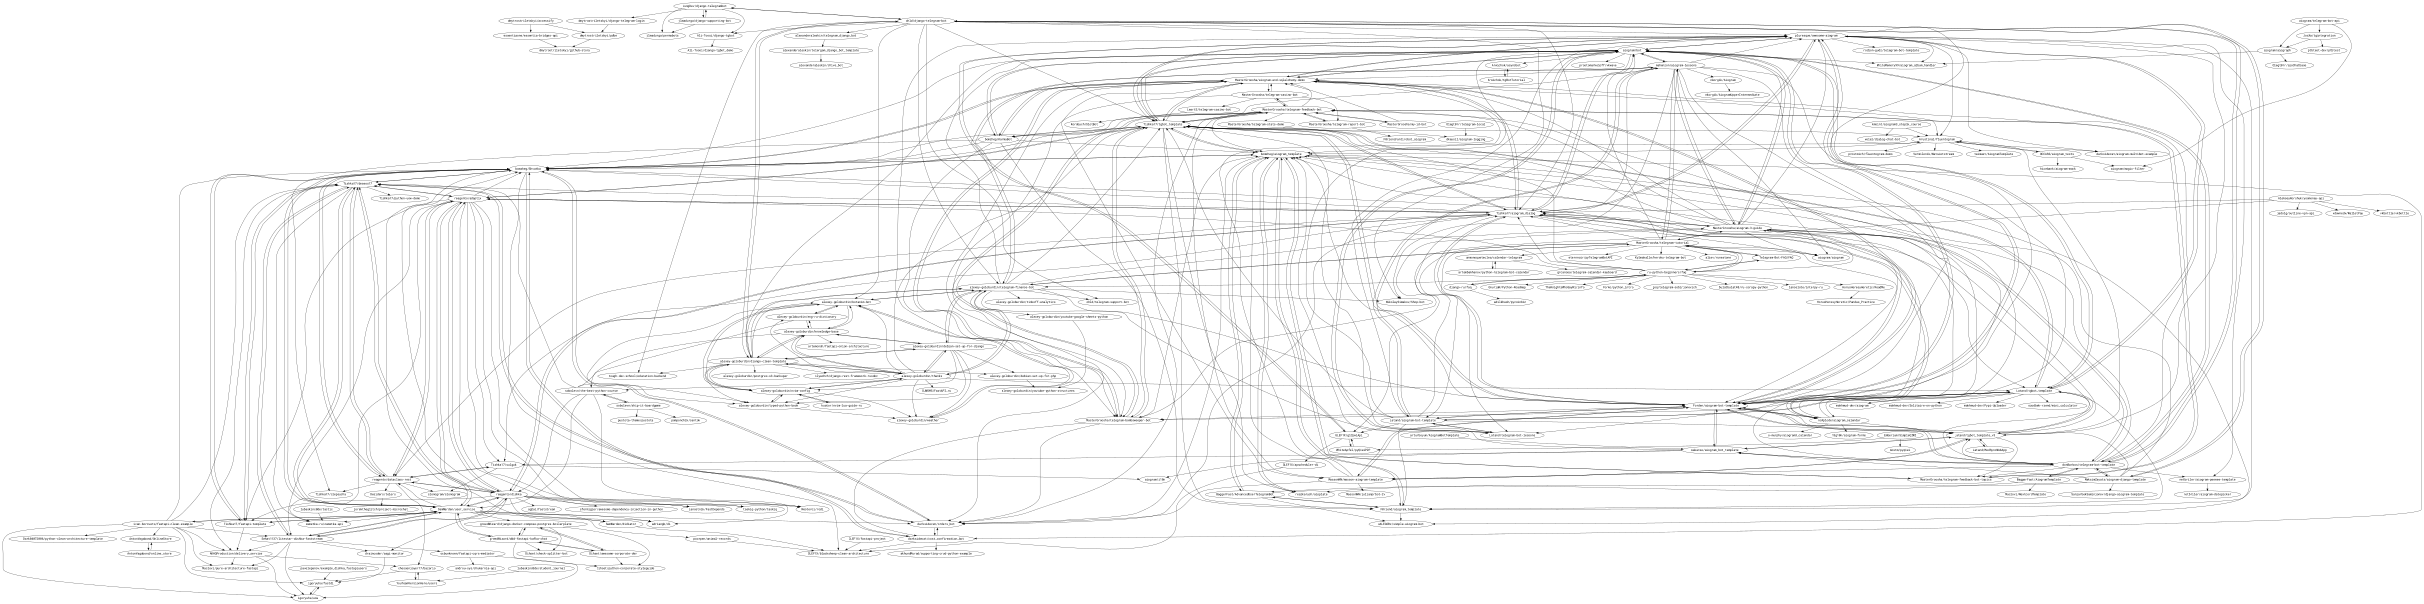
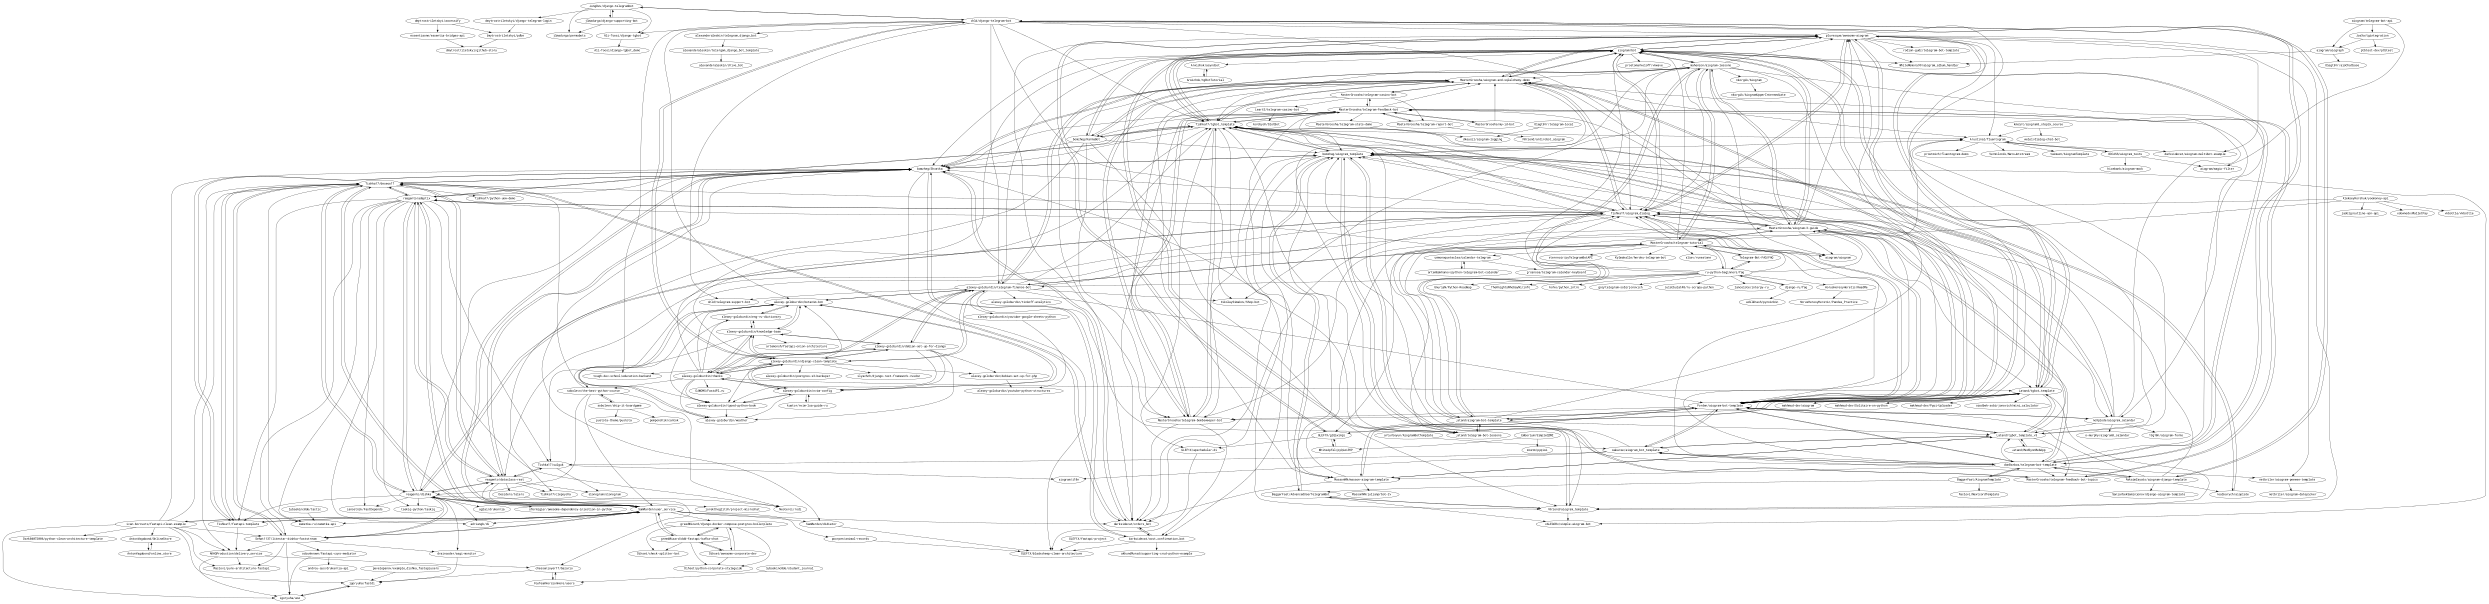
(1202, 319) -> (1180, 292)
(2053, 406) -> (2007, 406)
(542, 509) -> (492, 509)
